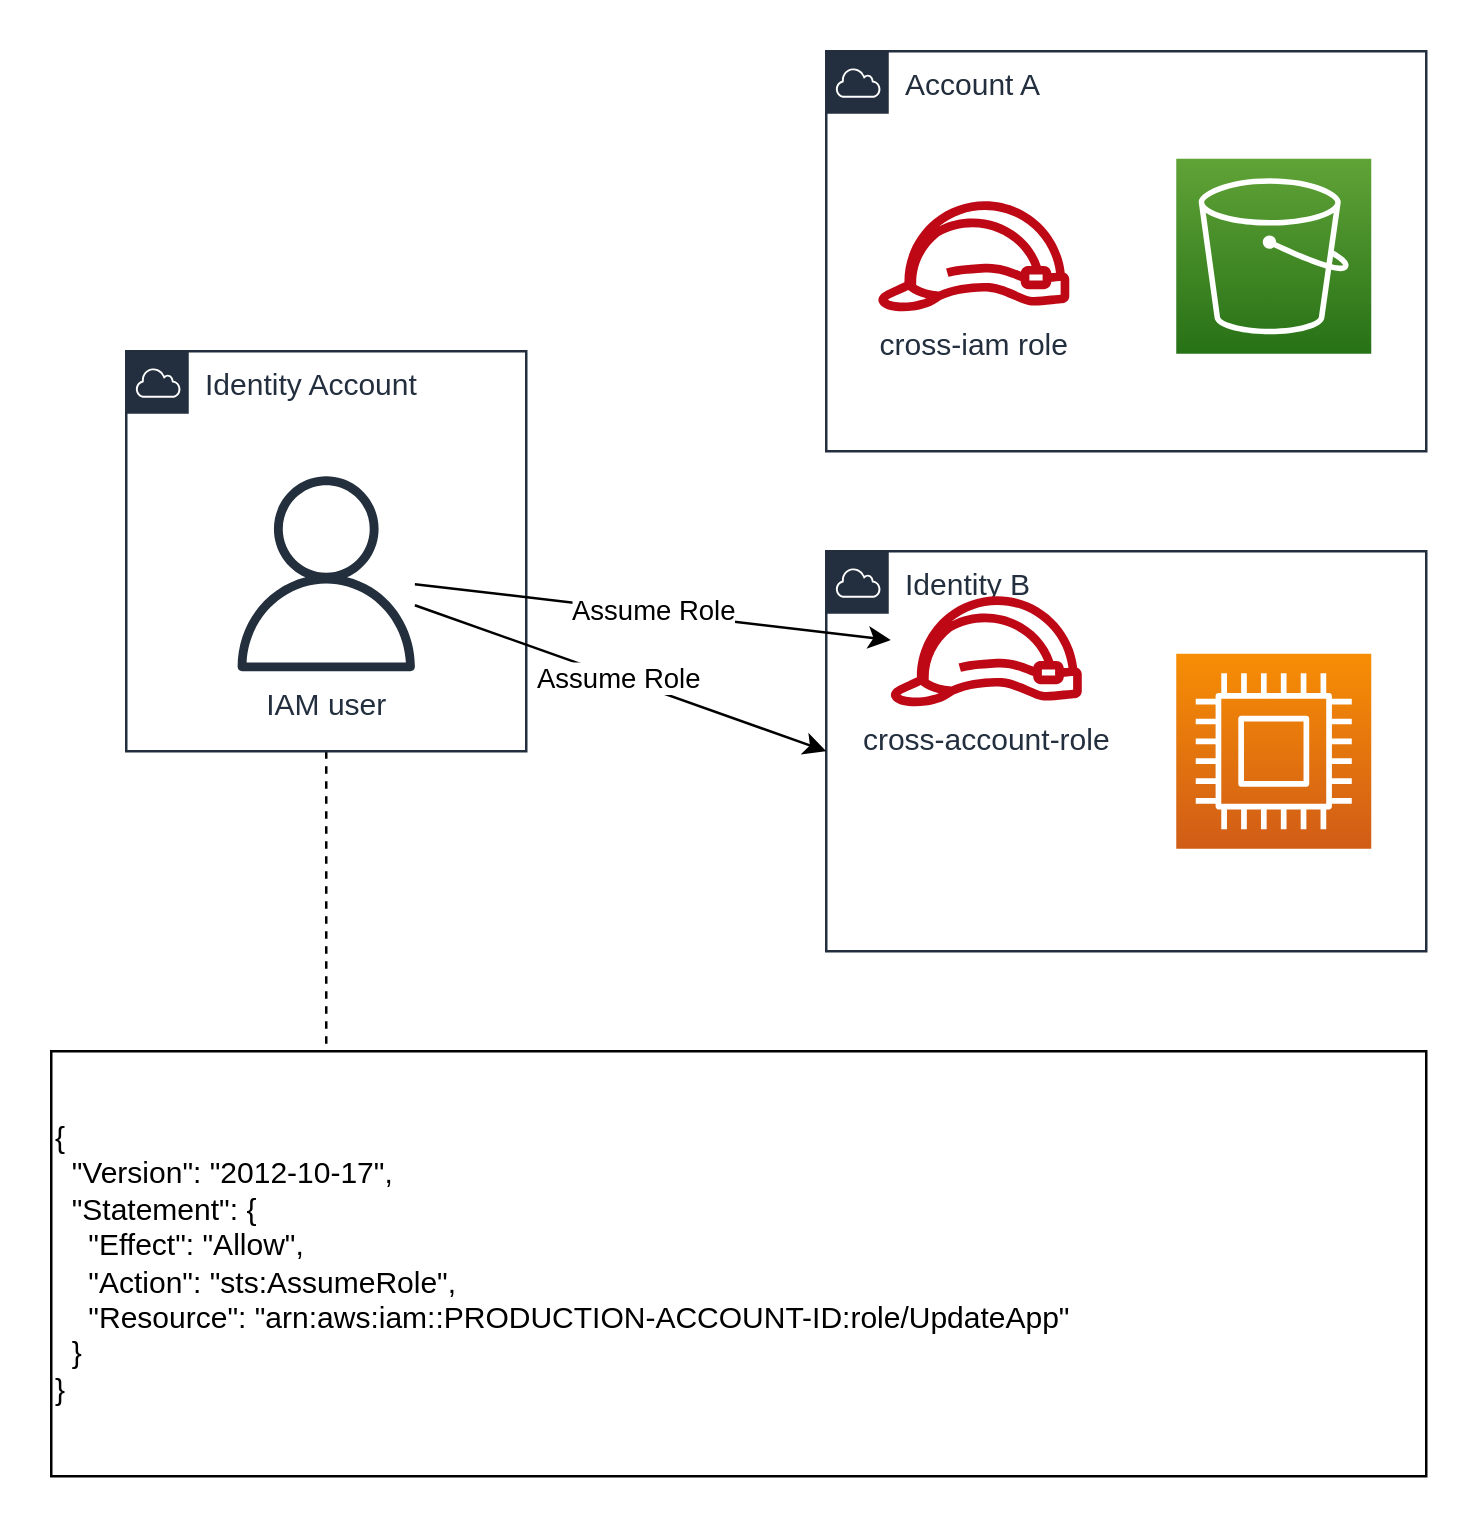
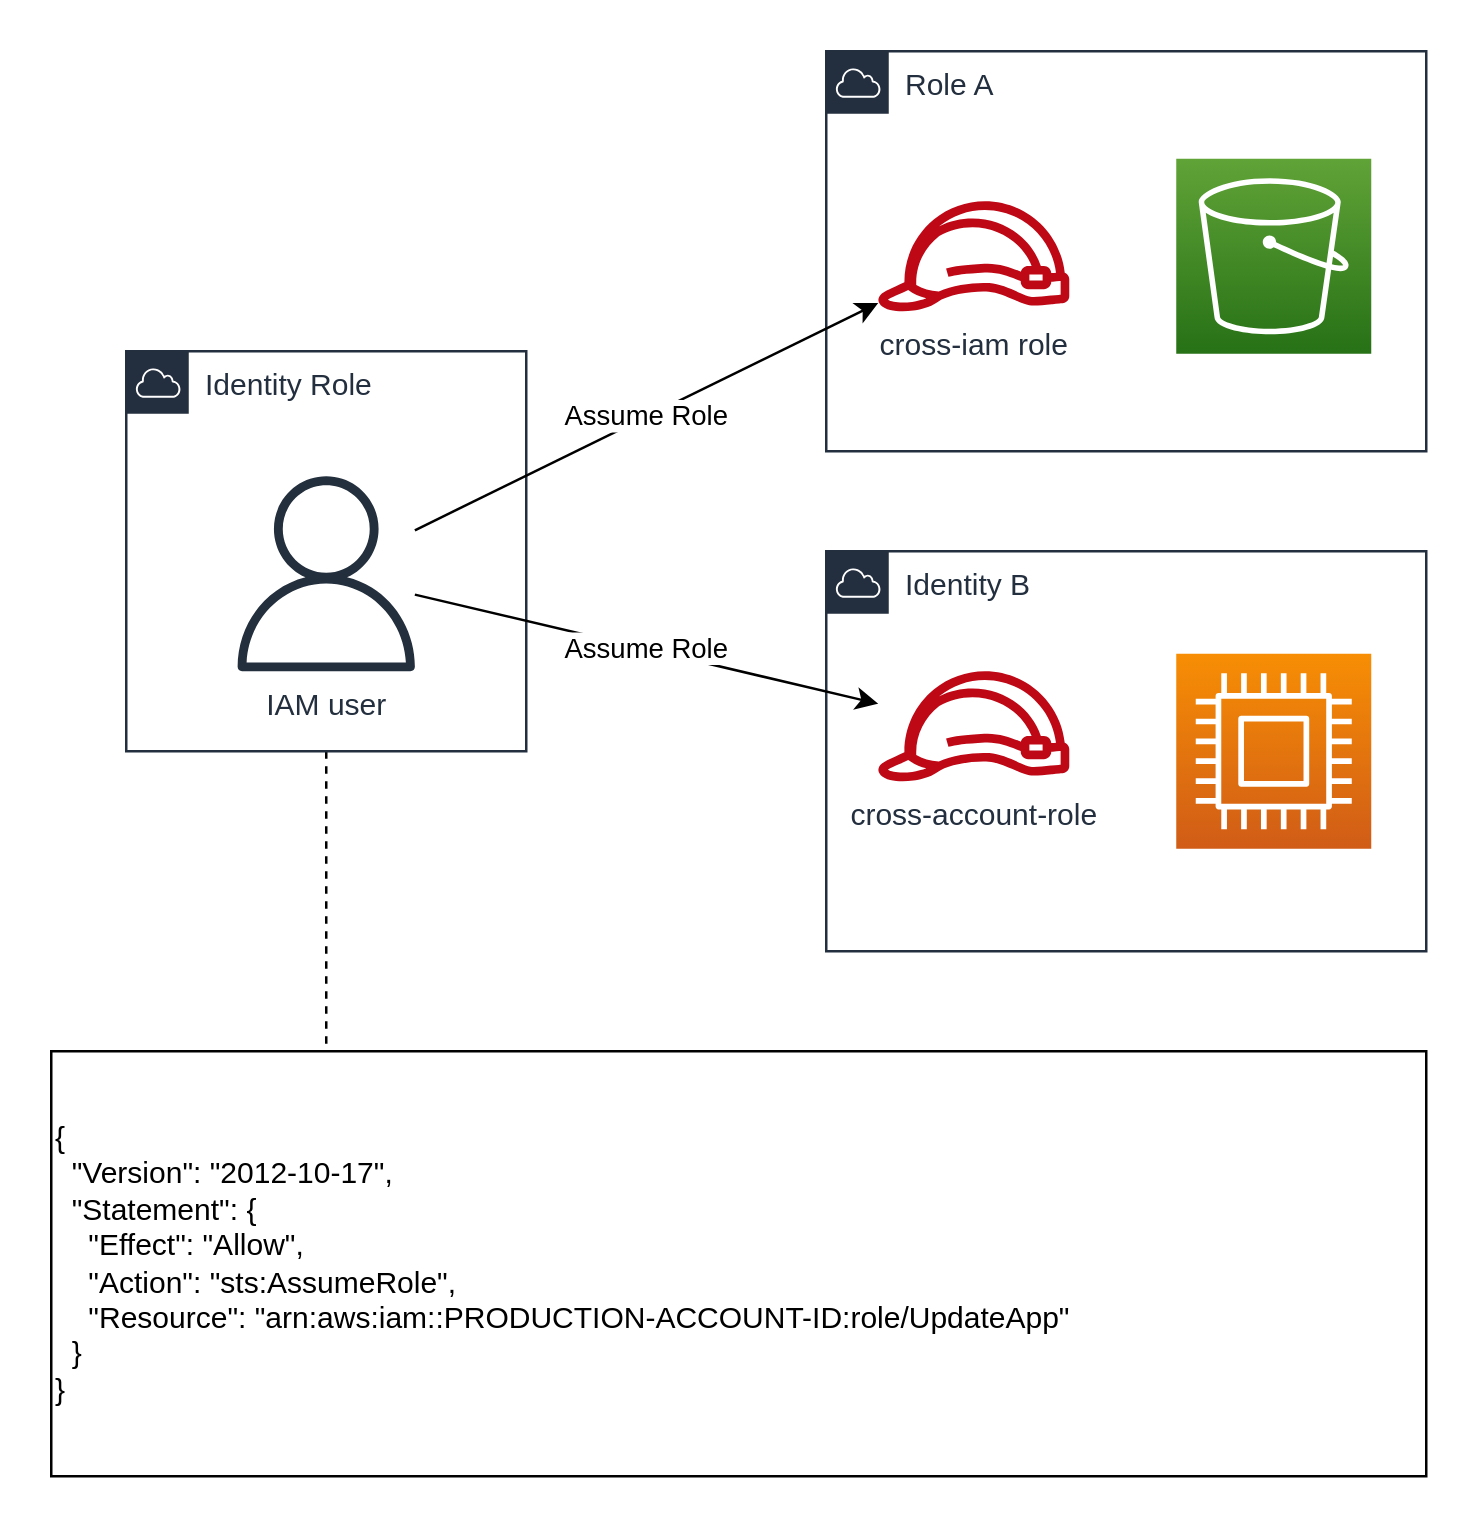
(978, 87) -> (949, 87)
(333, 387) -> (304, 387)
(986, 651) -> (974, 726)
(738, 720) -> (768, 357)
